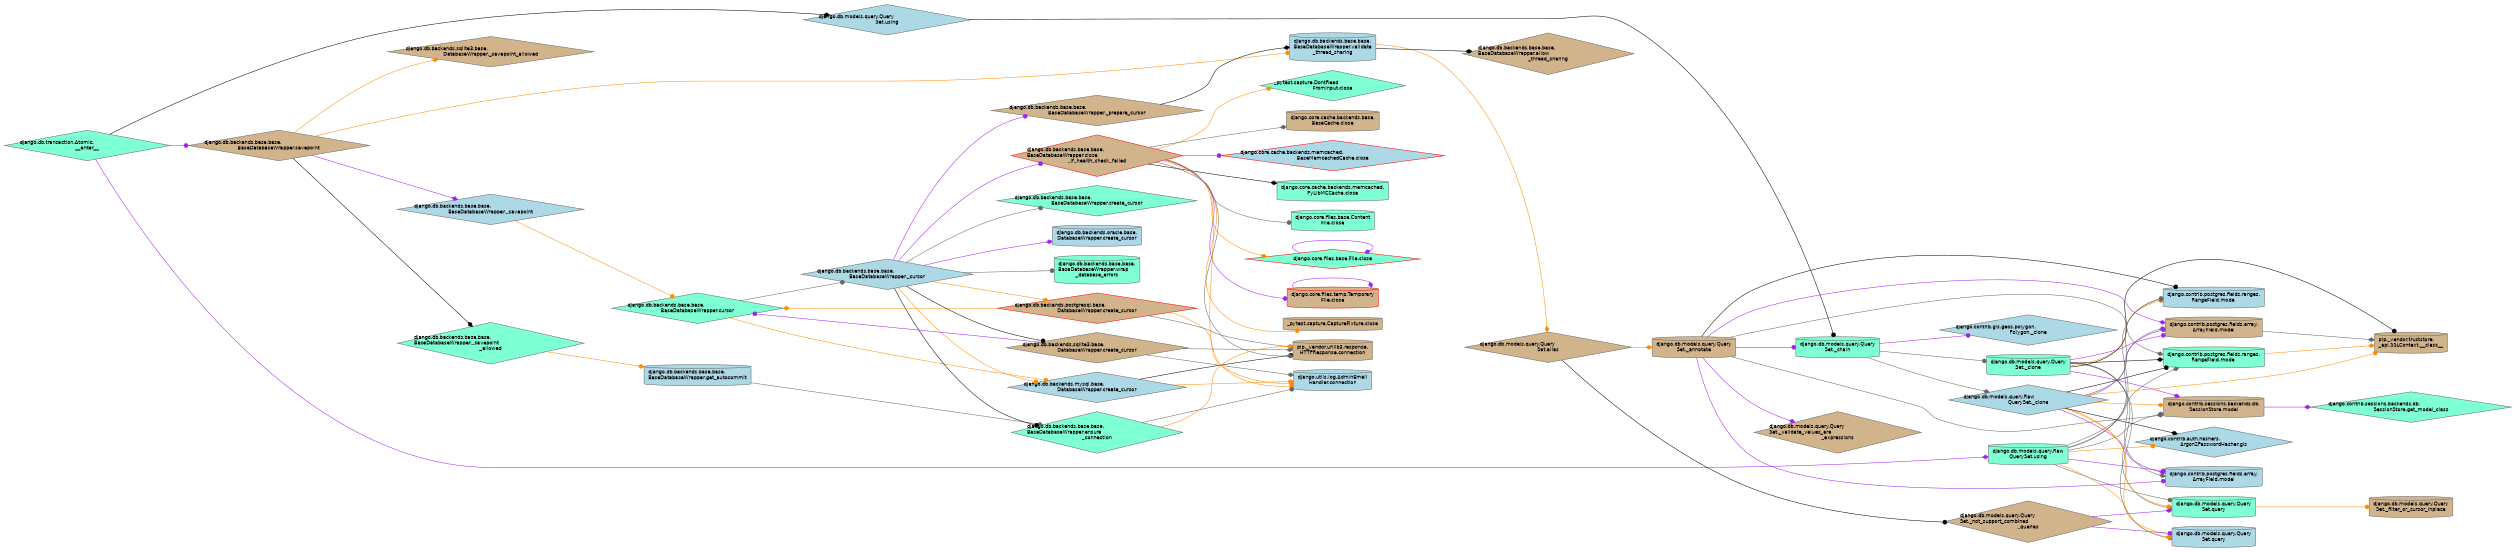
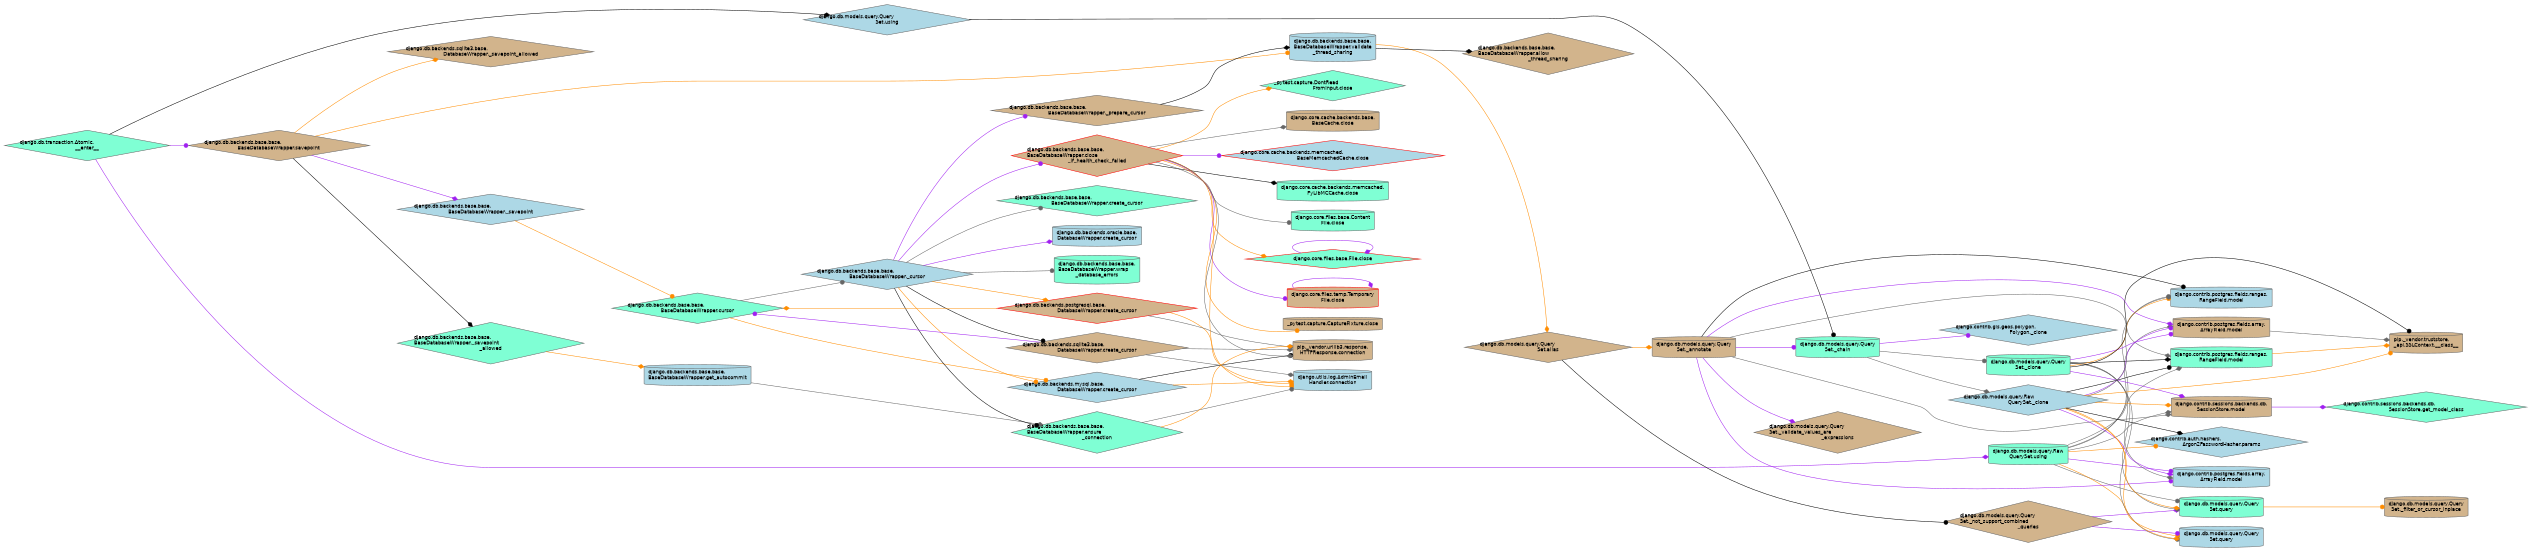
(2214, 442) -> (2221, 442)
